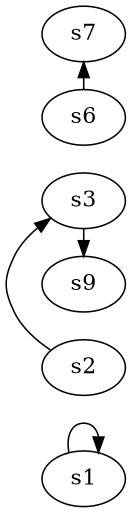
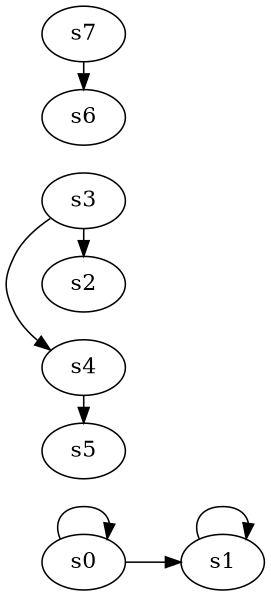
(84, 84) -> (84, 68)
(84, 284) -> (84, 368)
(7, 292) -> (84, 235)
none -> (84, 451)
none -> (84, 562)
